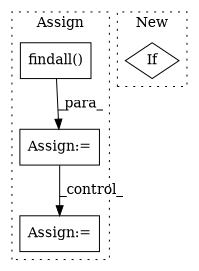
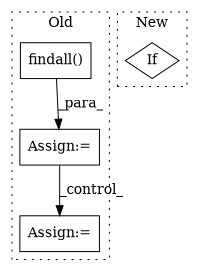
(61, 23) -> (61, 23)
